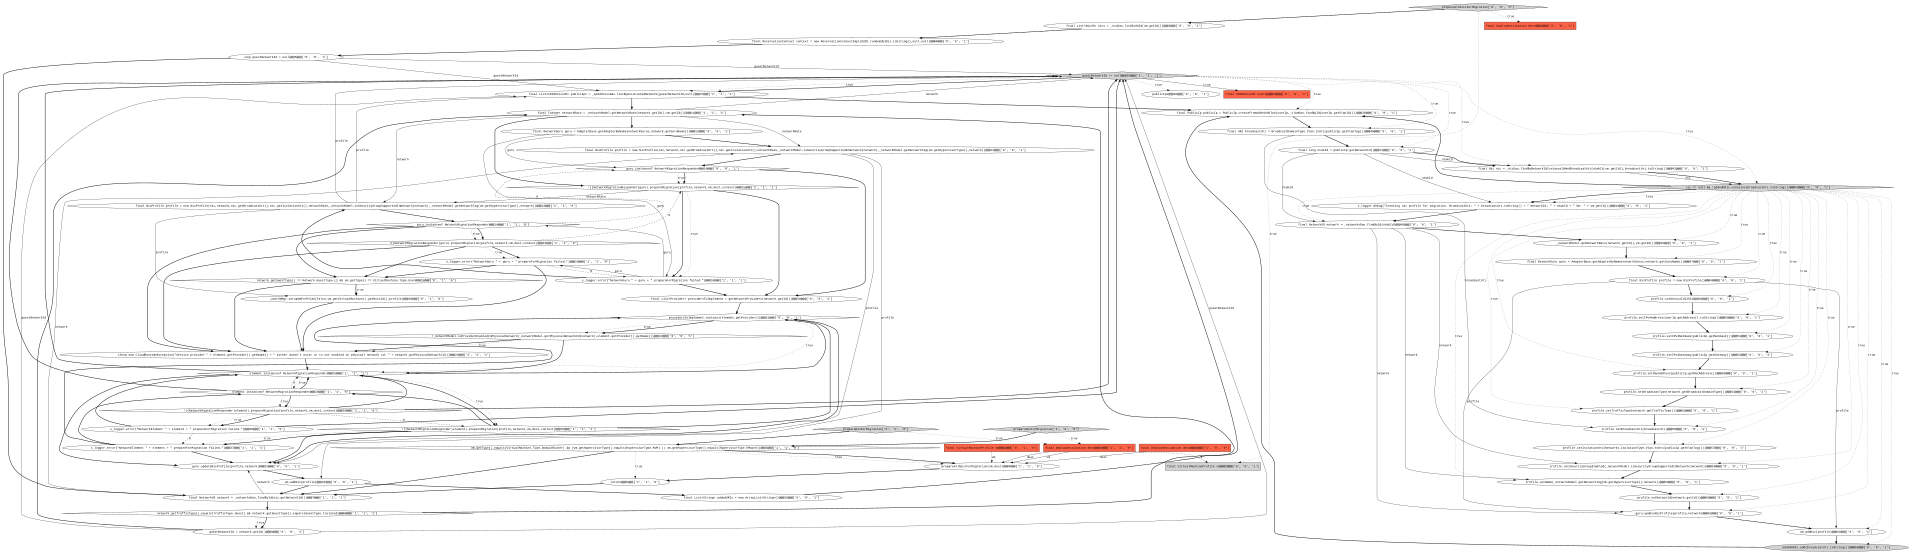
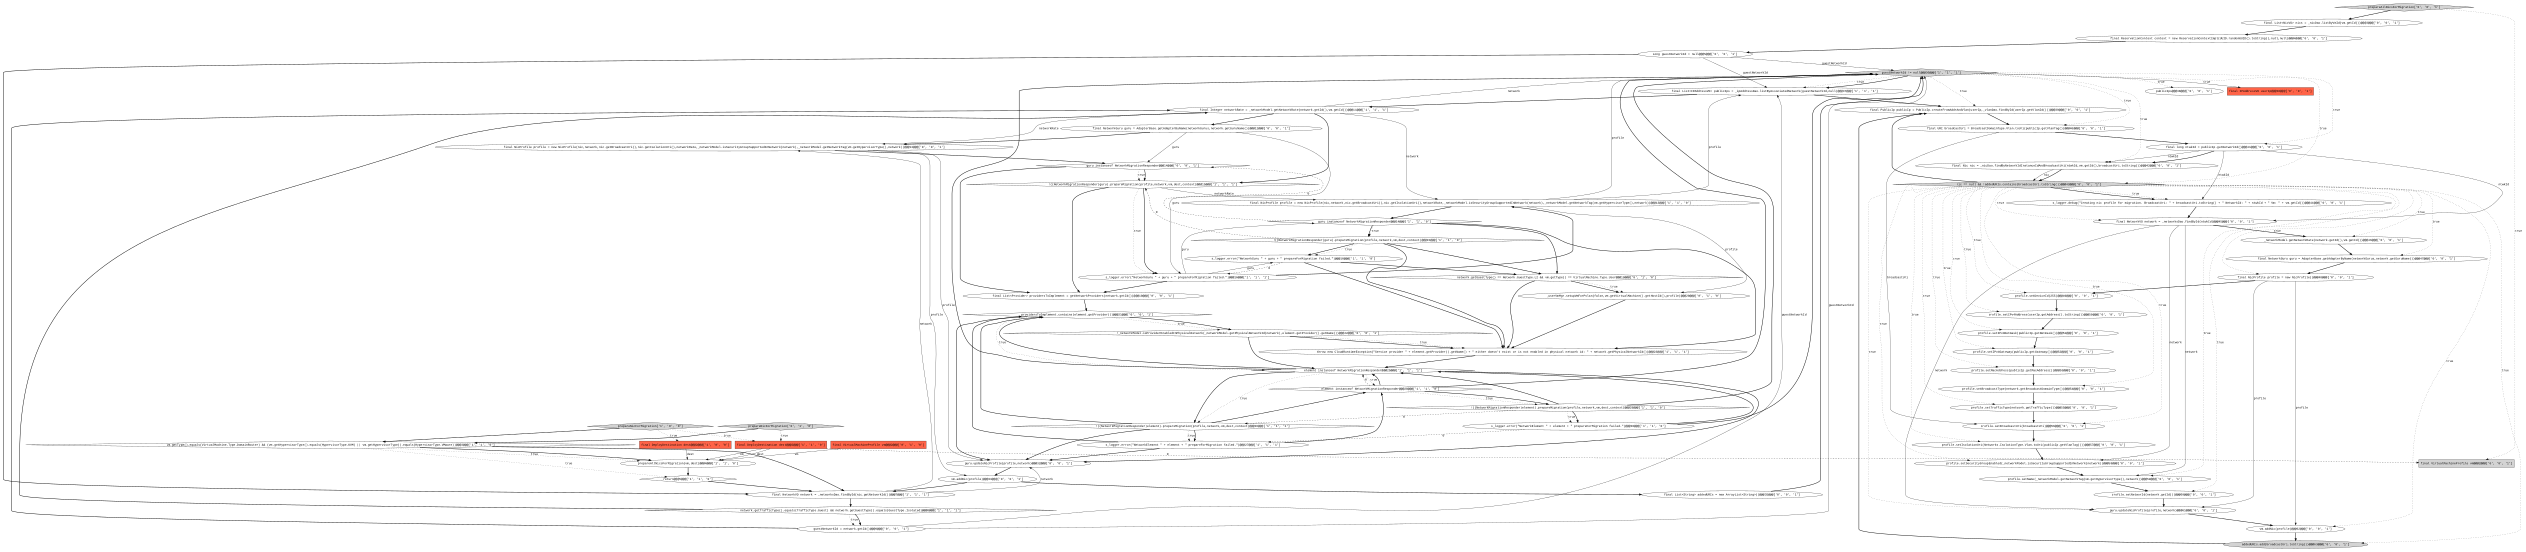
(1530, 26) -> none
none -> (667, 435)
(992, 456) -> (782, 454)
(635, 482) -> (688, 479)
